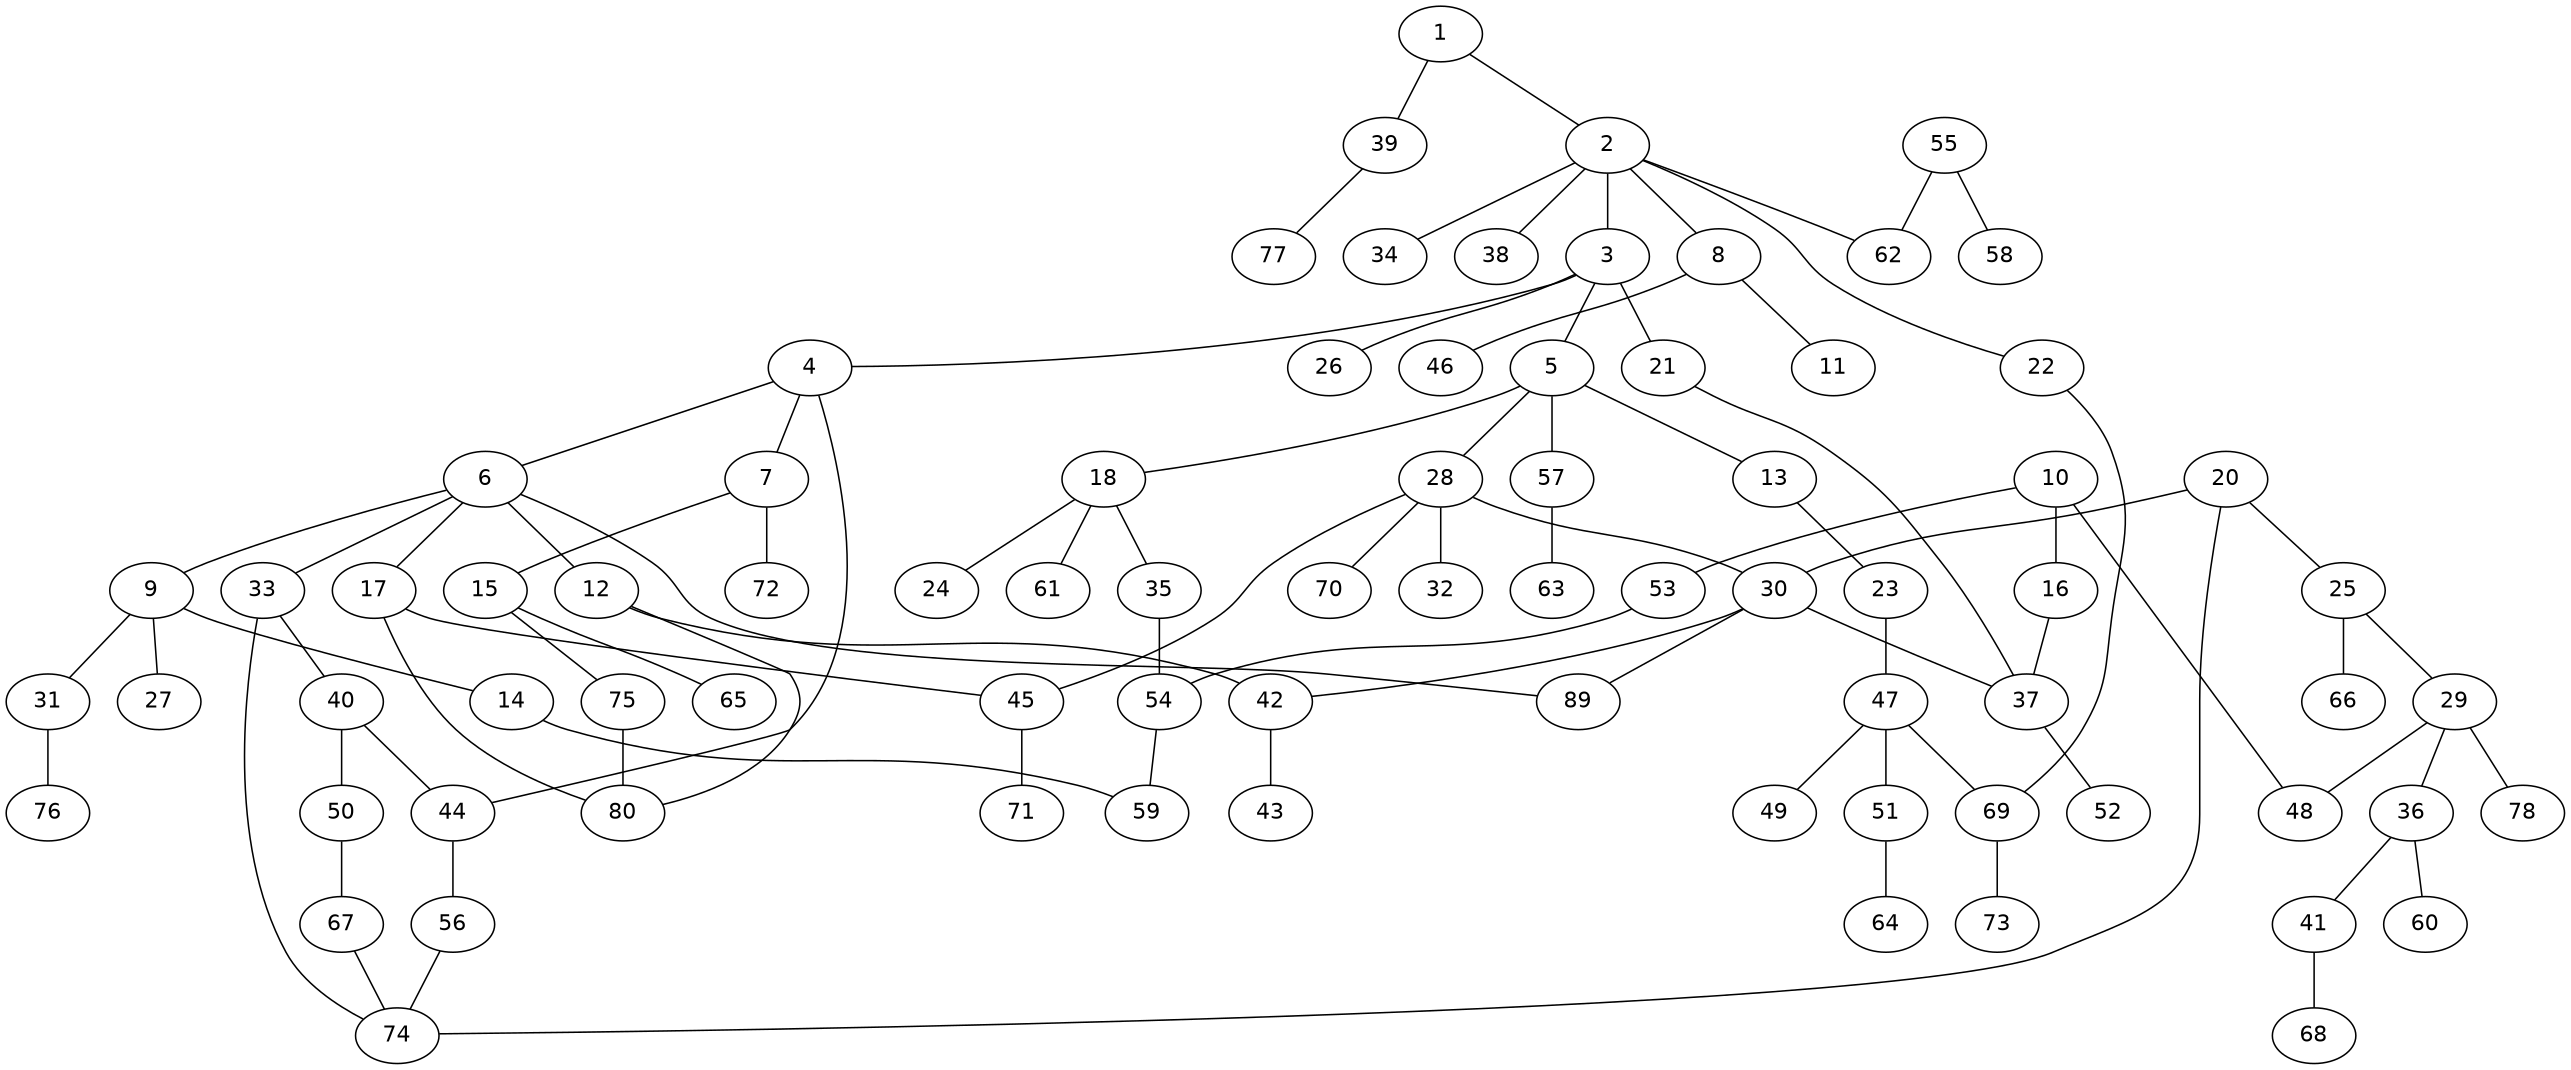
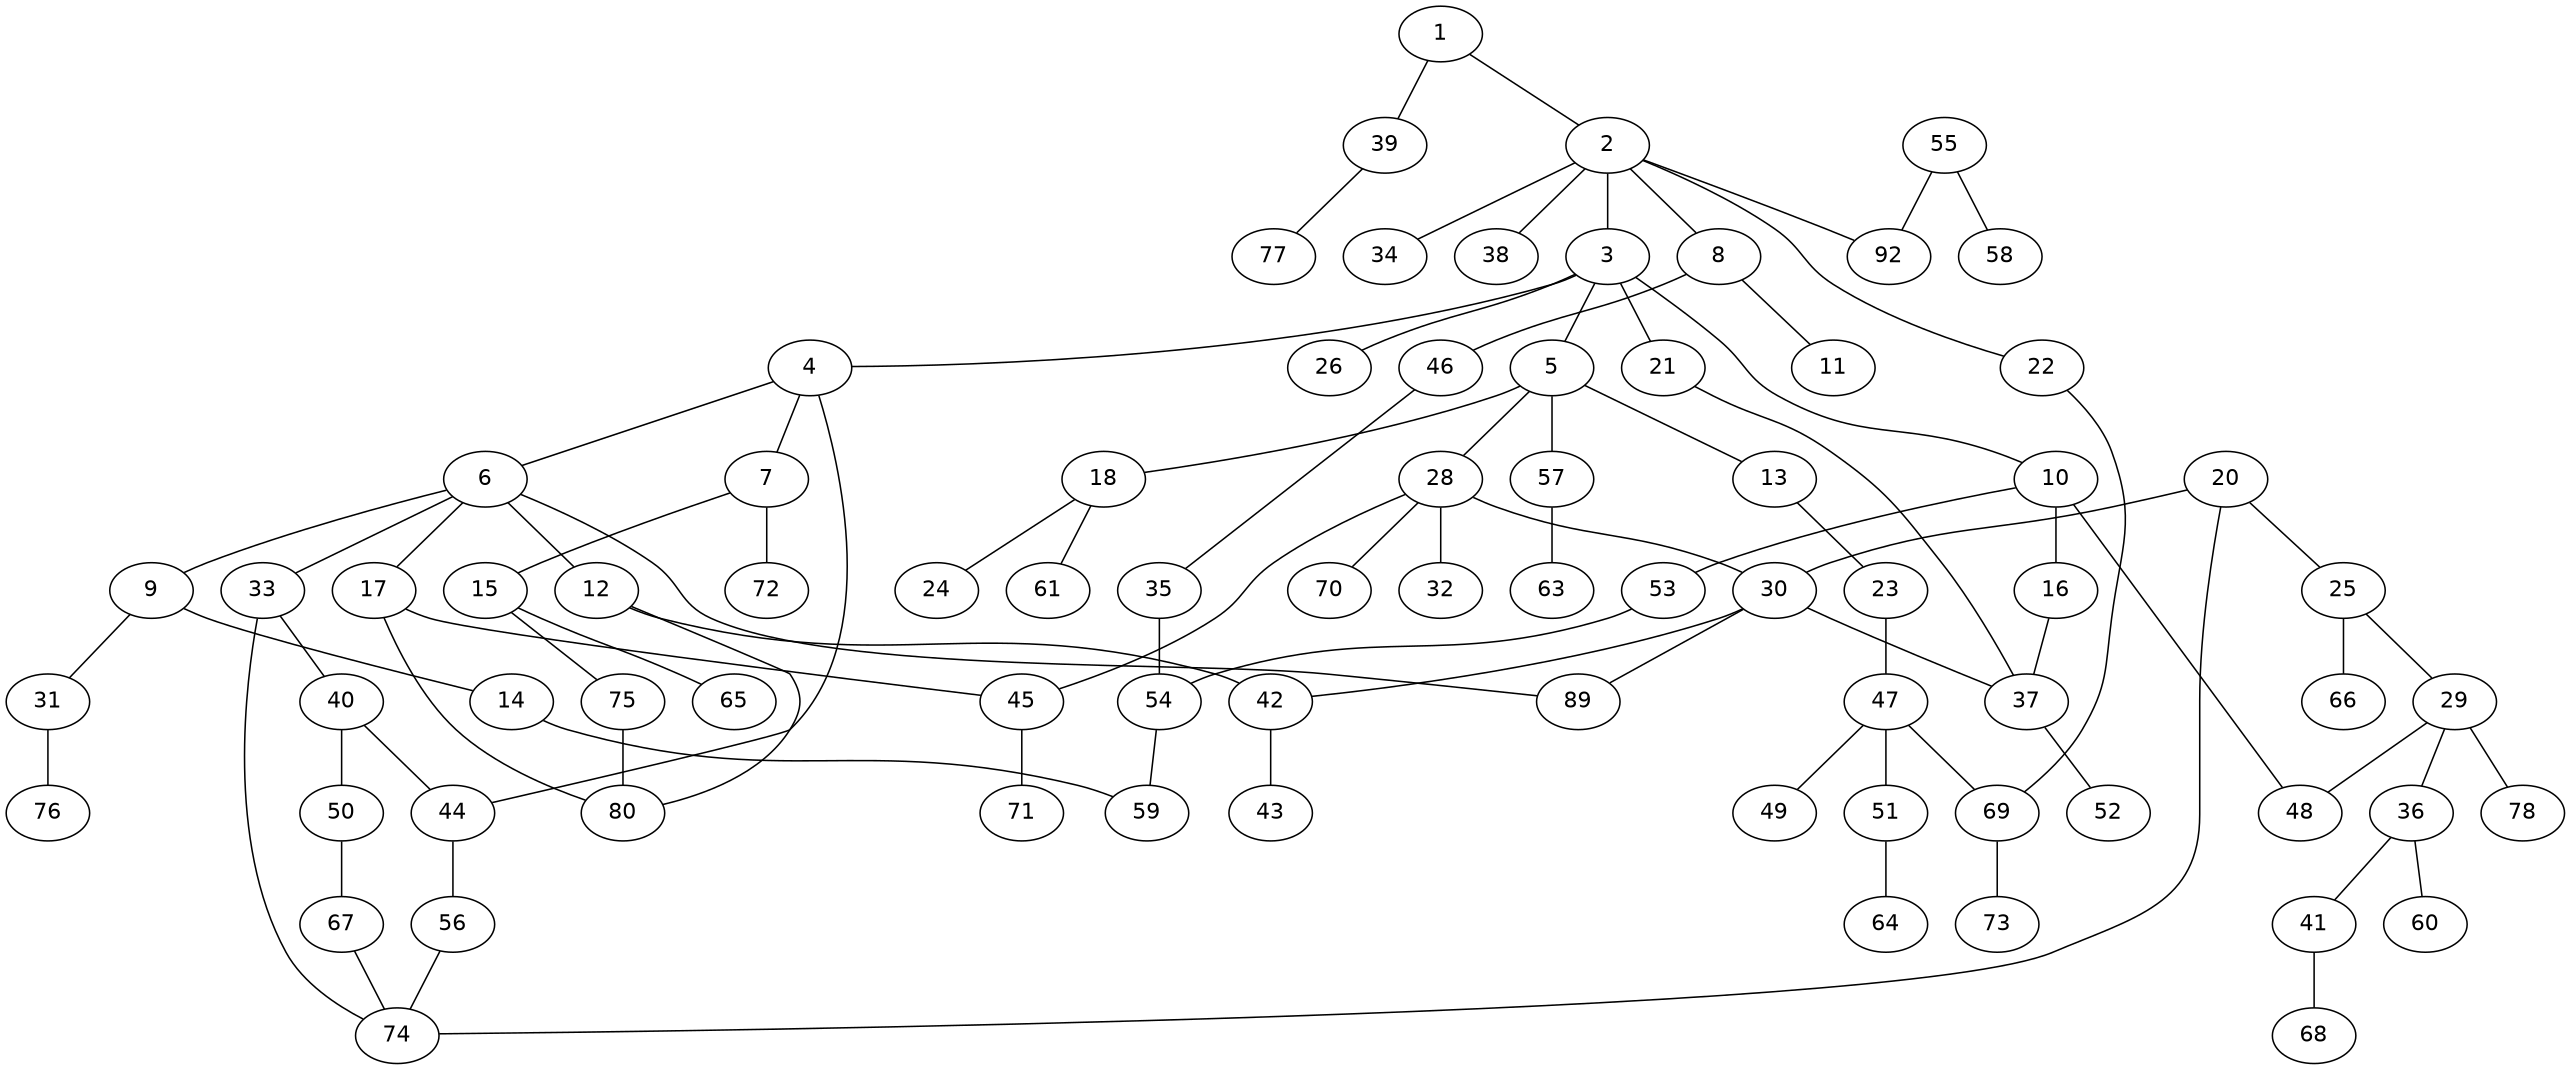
(1889, 257) -> (1889, 257)
none -> (1809, 411)
(1132, 535) -> (1300, 479)
(159, 702) -> none
